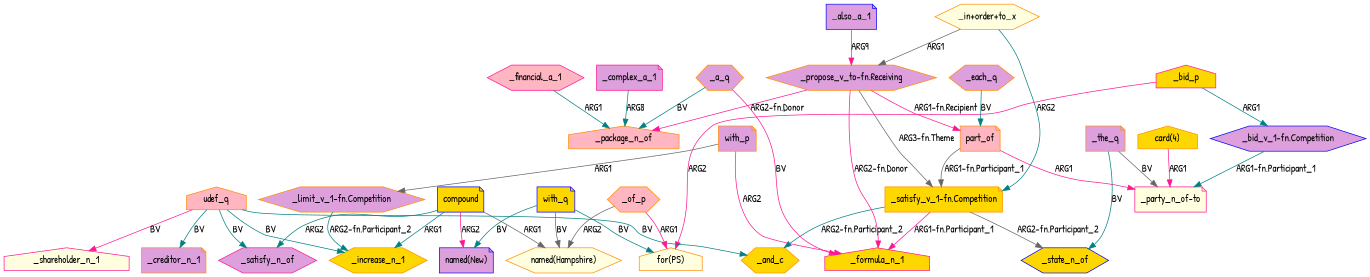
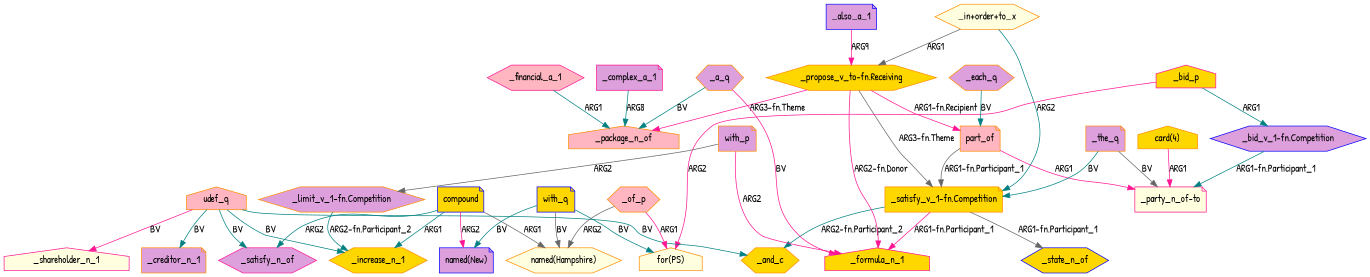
(851, 78) -> (851, 78)
(777, 108) -> (777, 108)
(603, 169) -> (603, 169)
(1112, 200) -> (1059, 182)
(1058, 230) -> (1058, 230)
